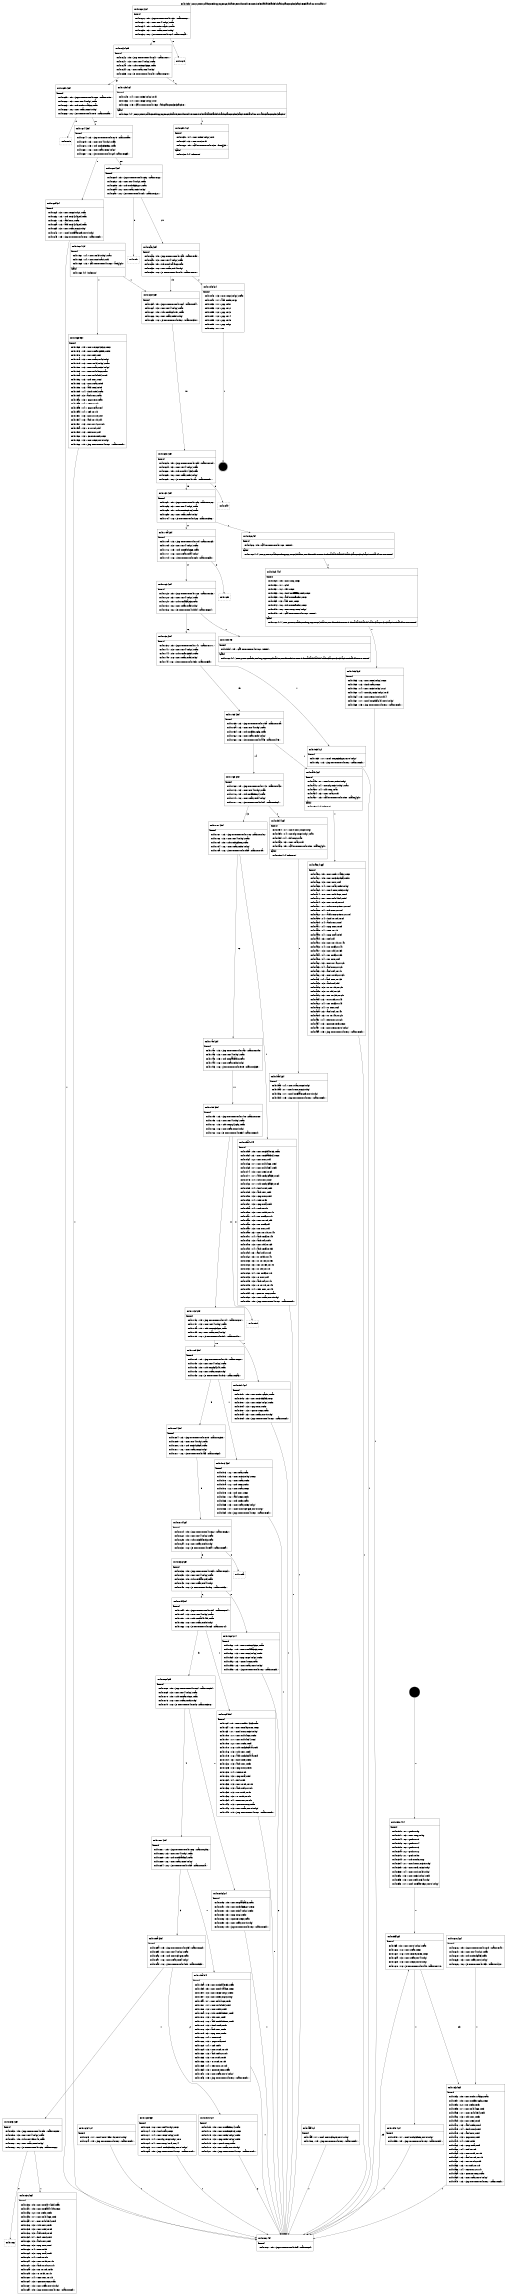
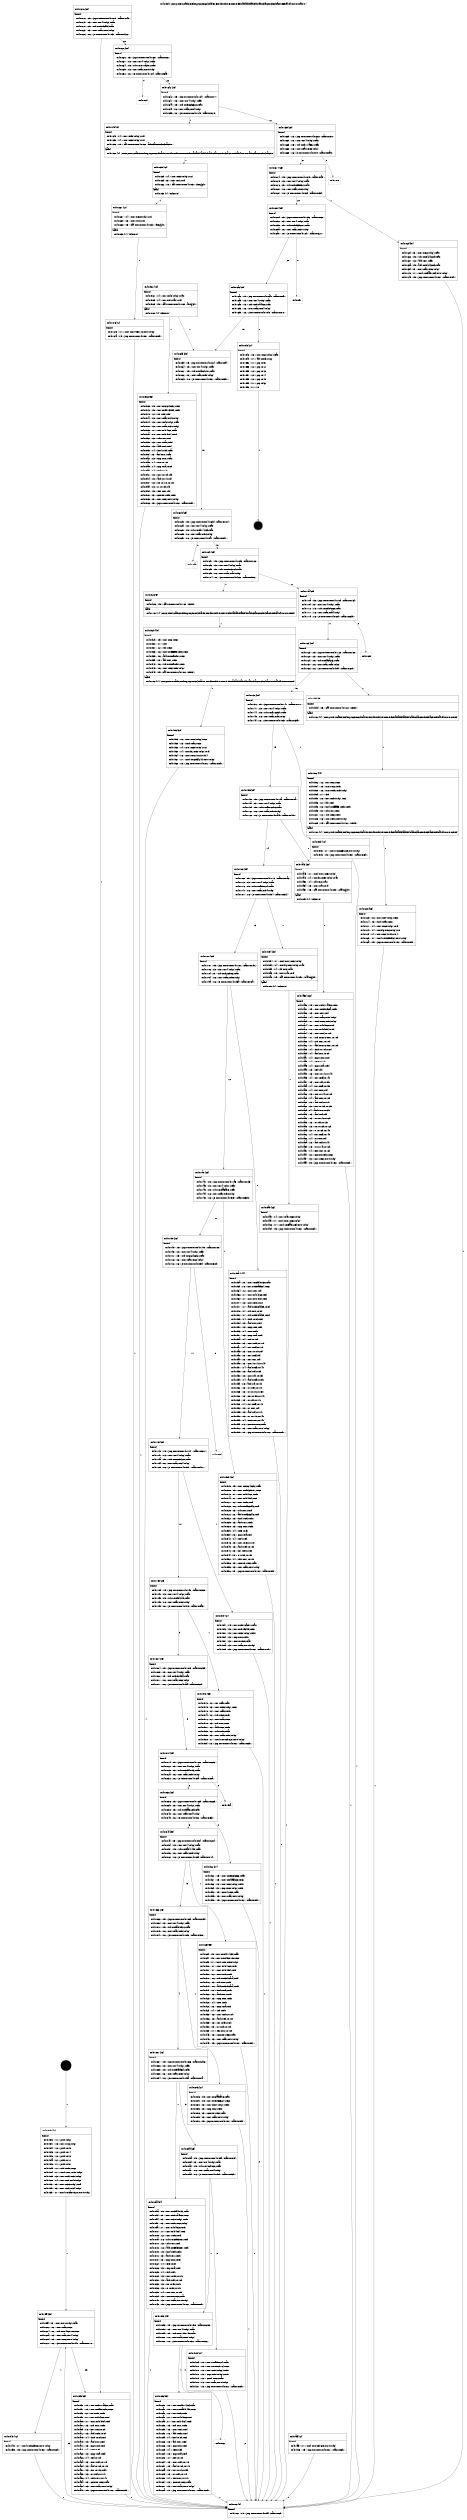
none -> (122, 41)
none -> (139, 221)
none -> (382, 803)
none -> (248, 1524)
none -> (218, 2498)
